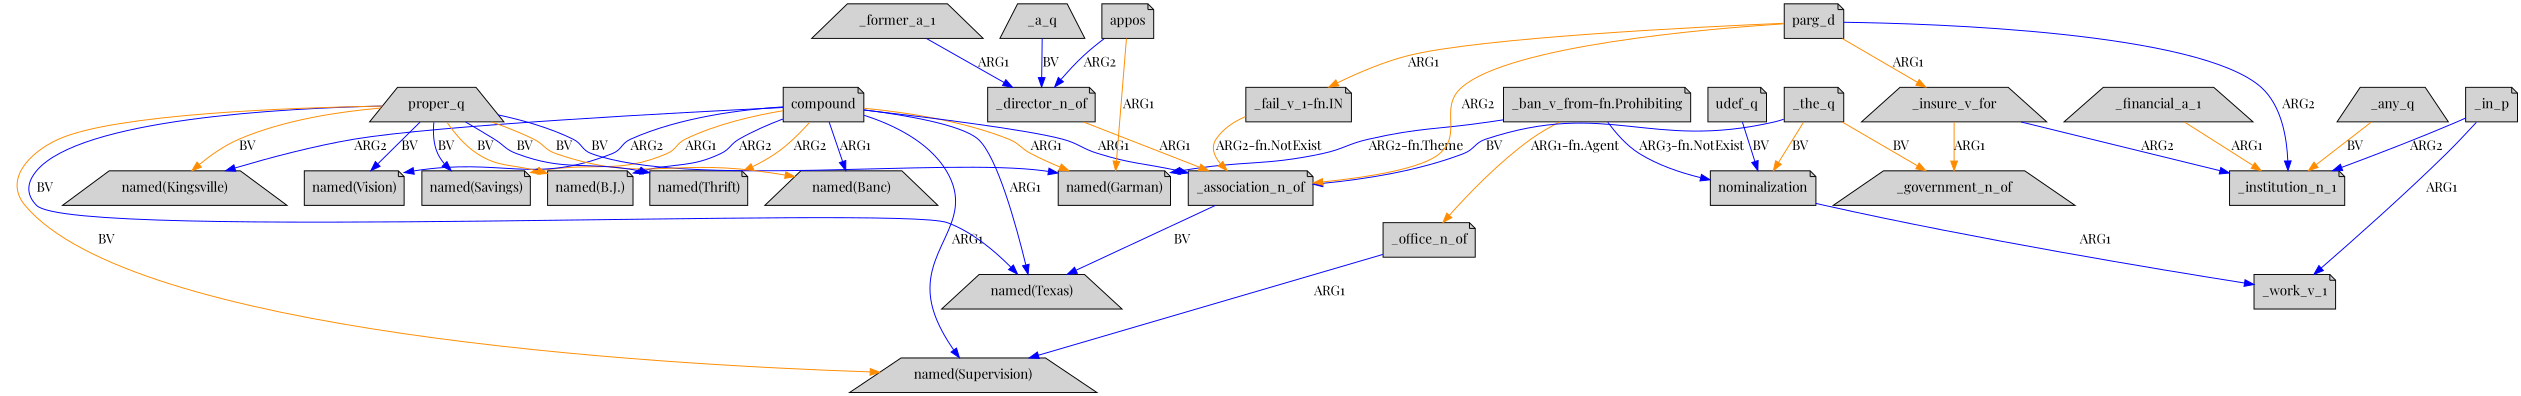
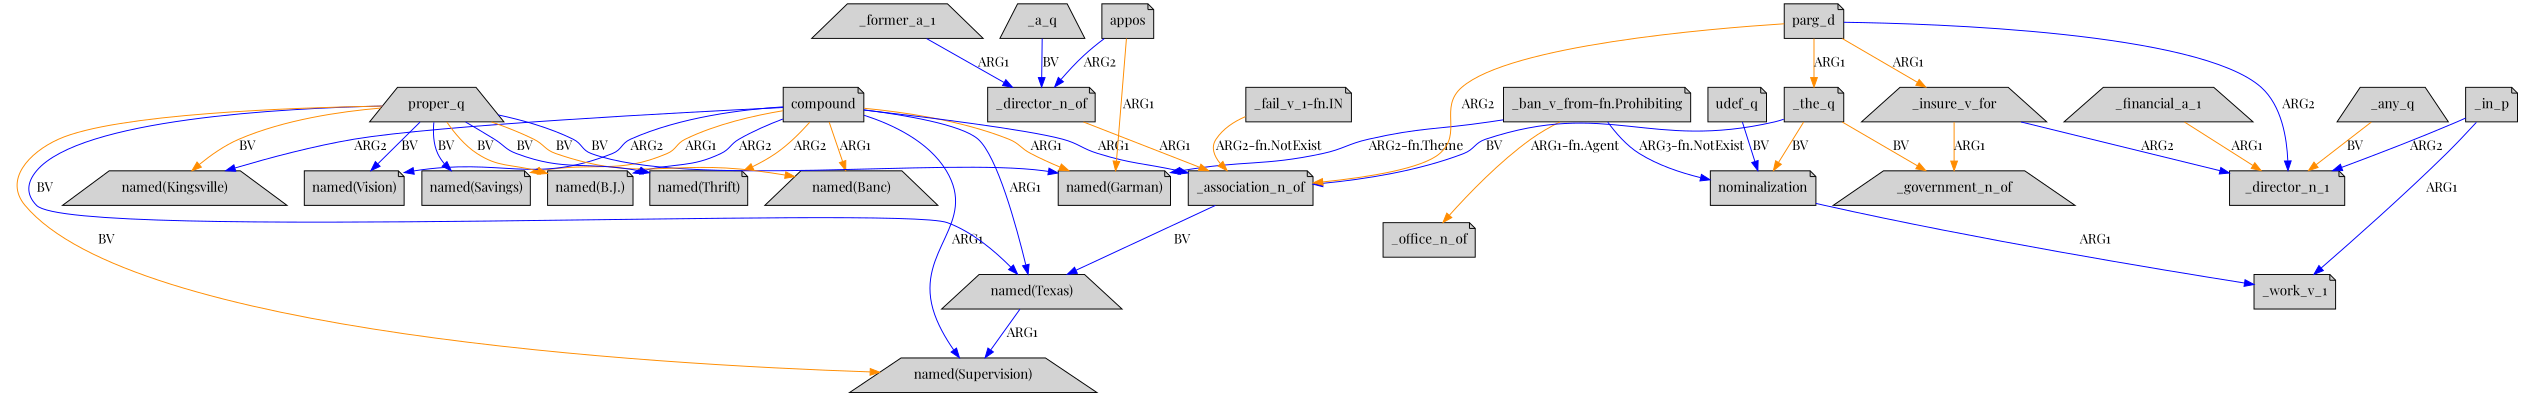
(1558, 37) -> (1814, 58)
(836, 142) -> (836, 142)
(2287, 188) -> (2287, 188)
(1211, 305) -> (1005, 329)
